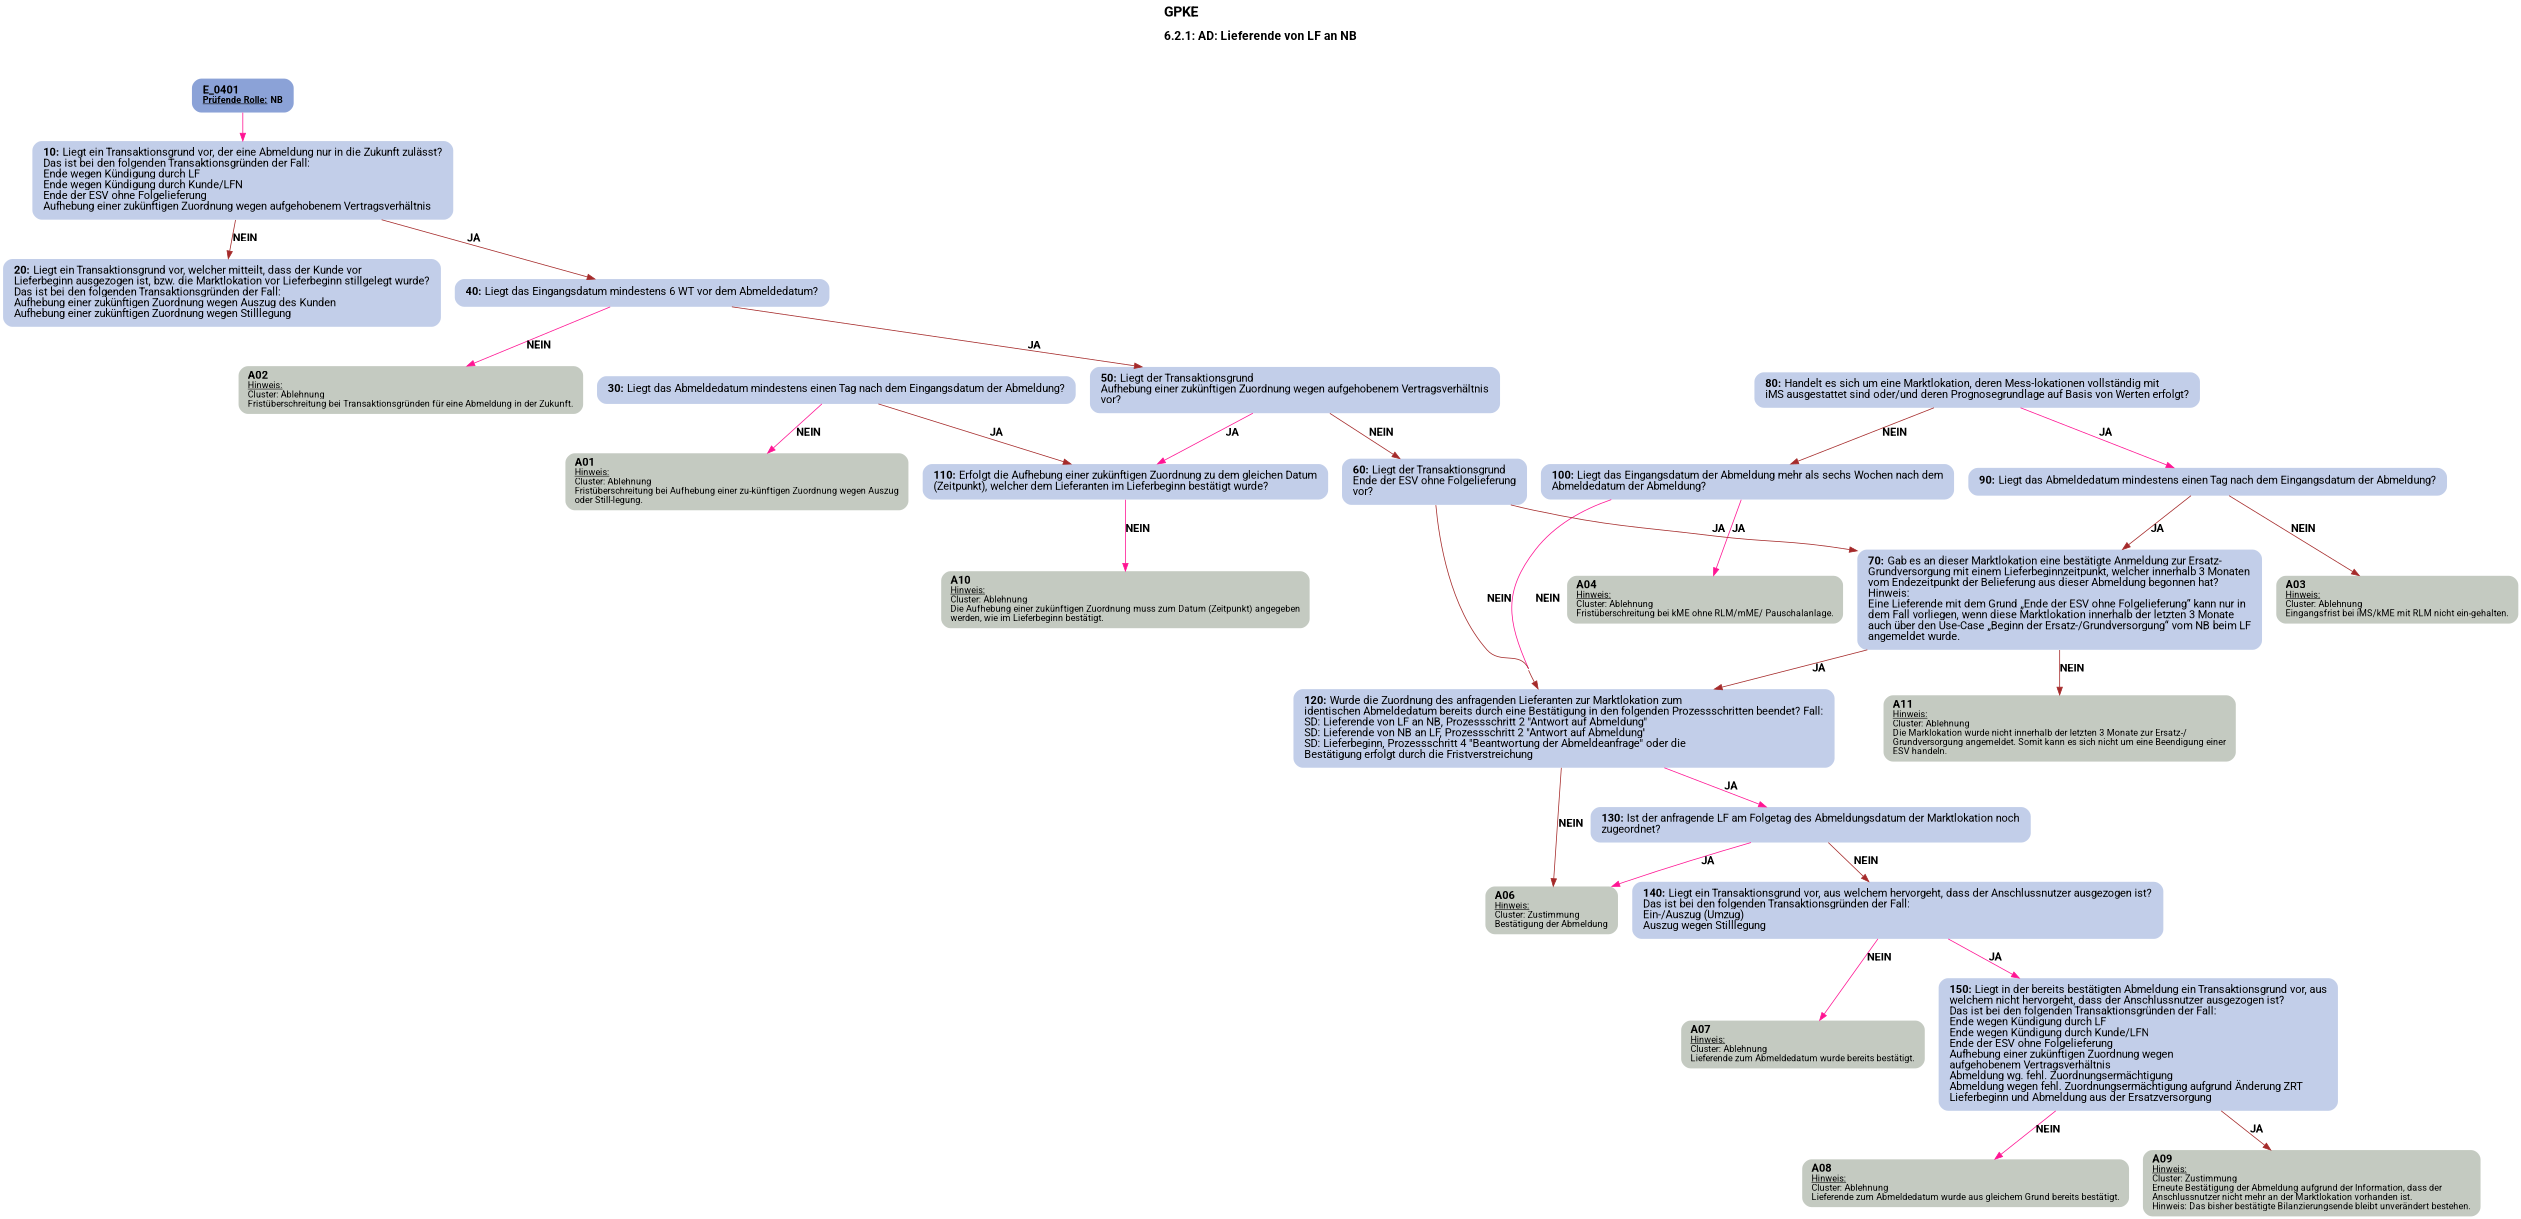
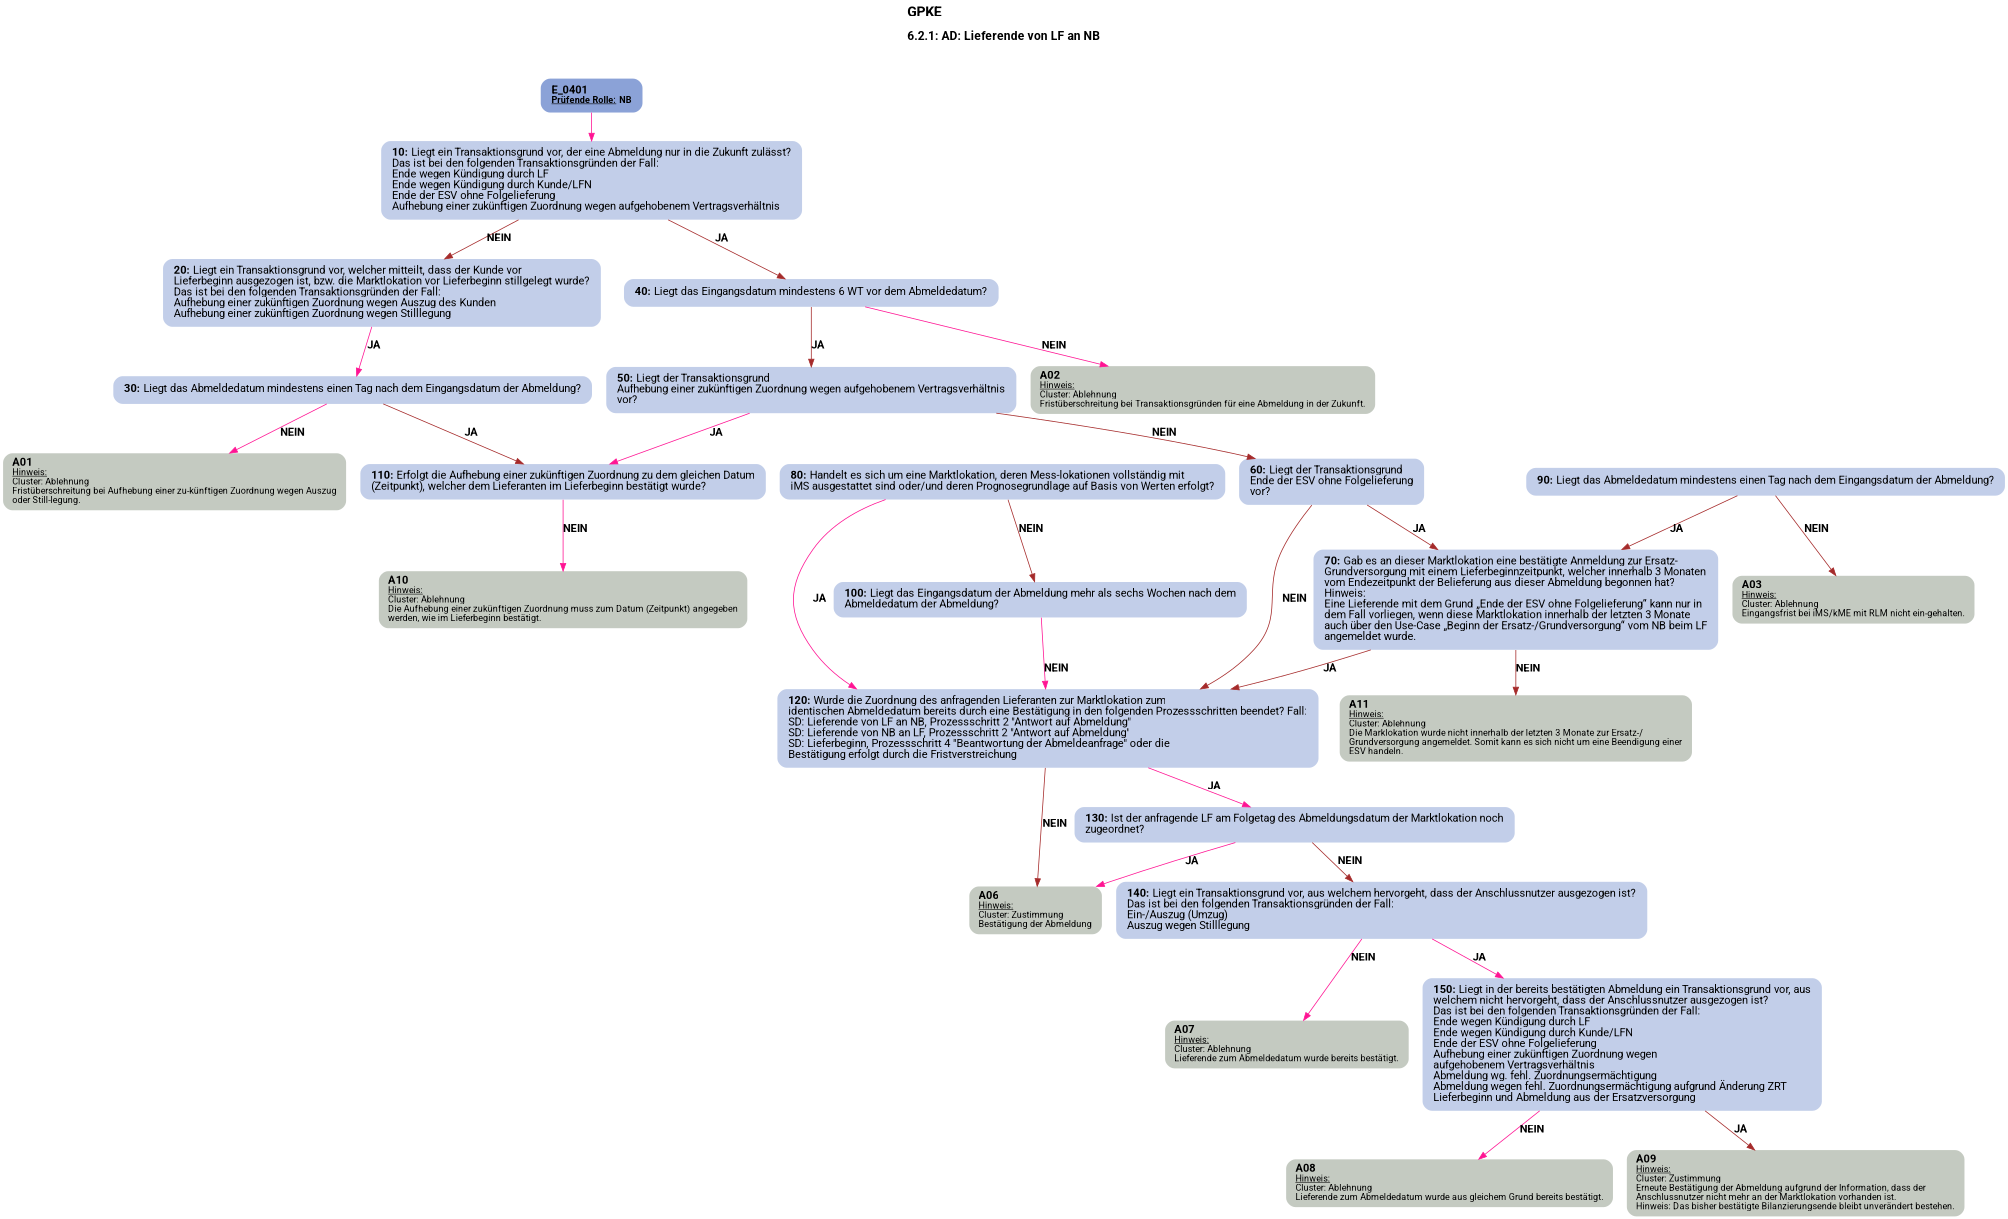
none -> (365, 348)
(2093, 436) -> (797, 581)
(1705, 600) -> none
